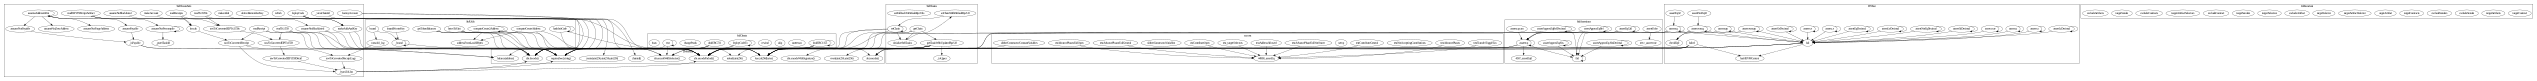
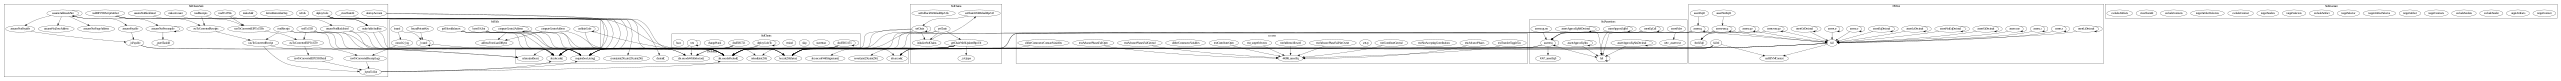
(2122, 13) -> (2146, 13)
(193, 29) -> (206, 29)
